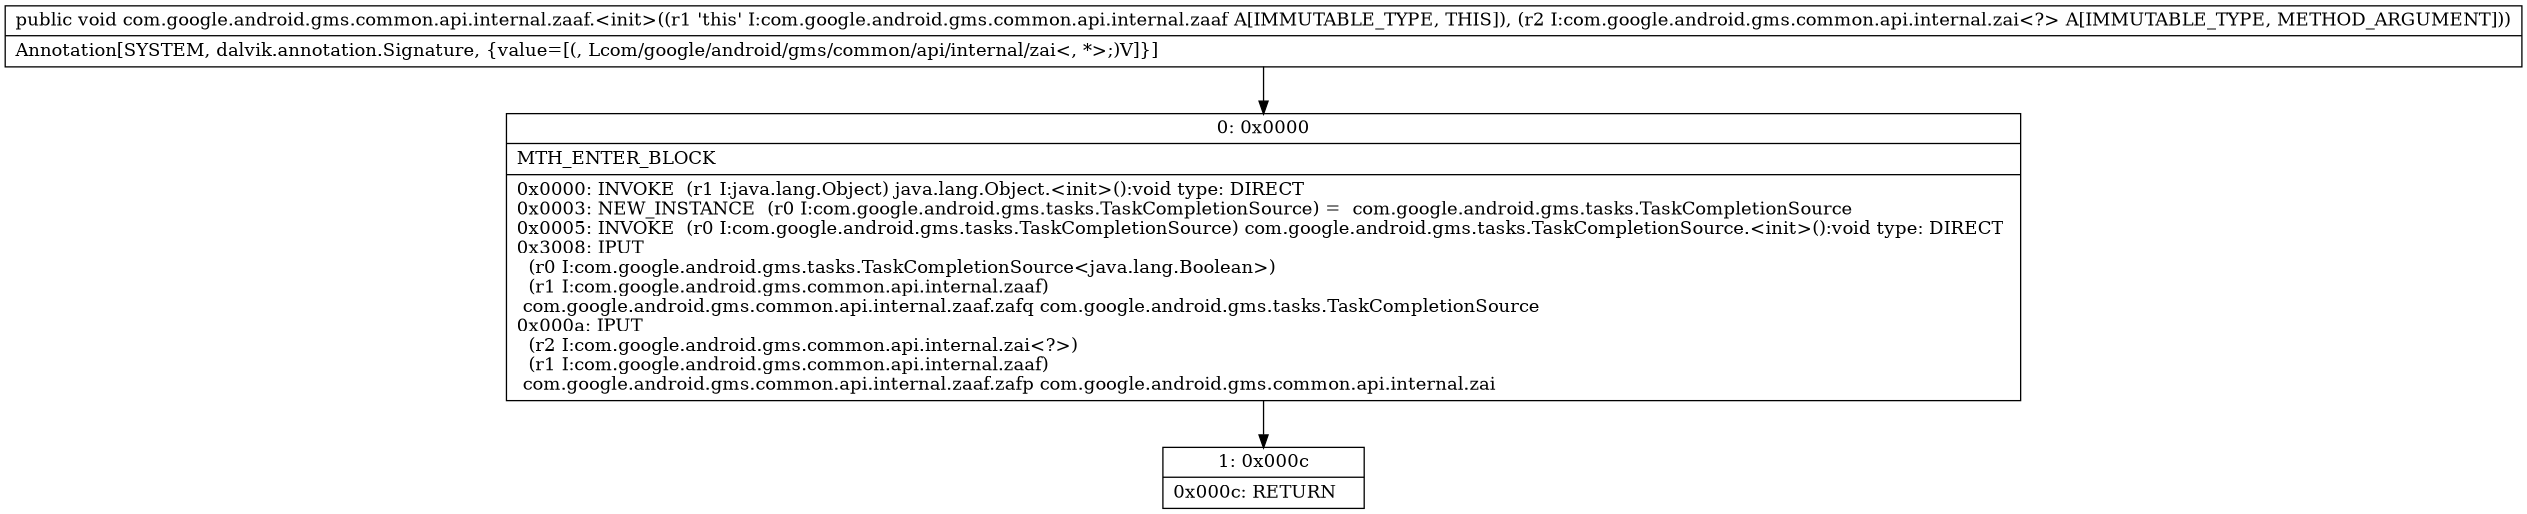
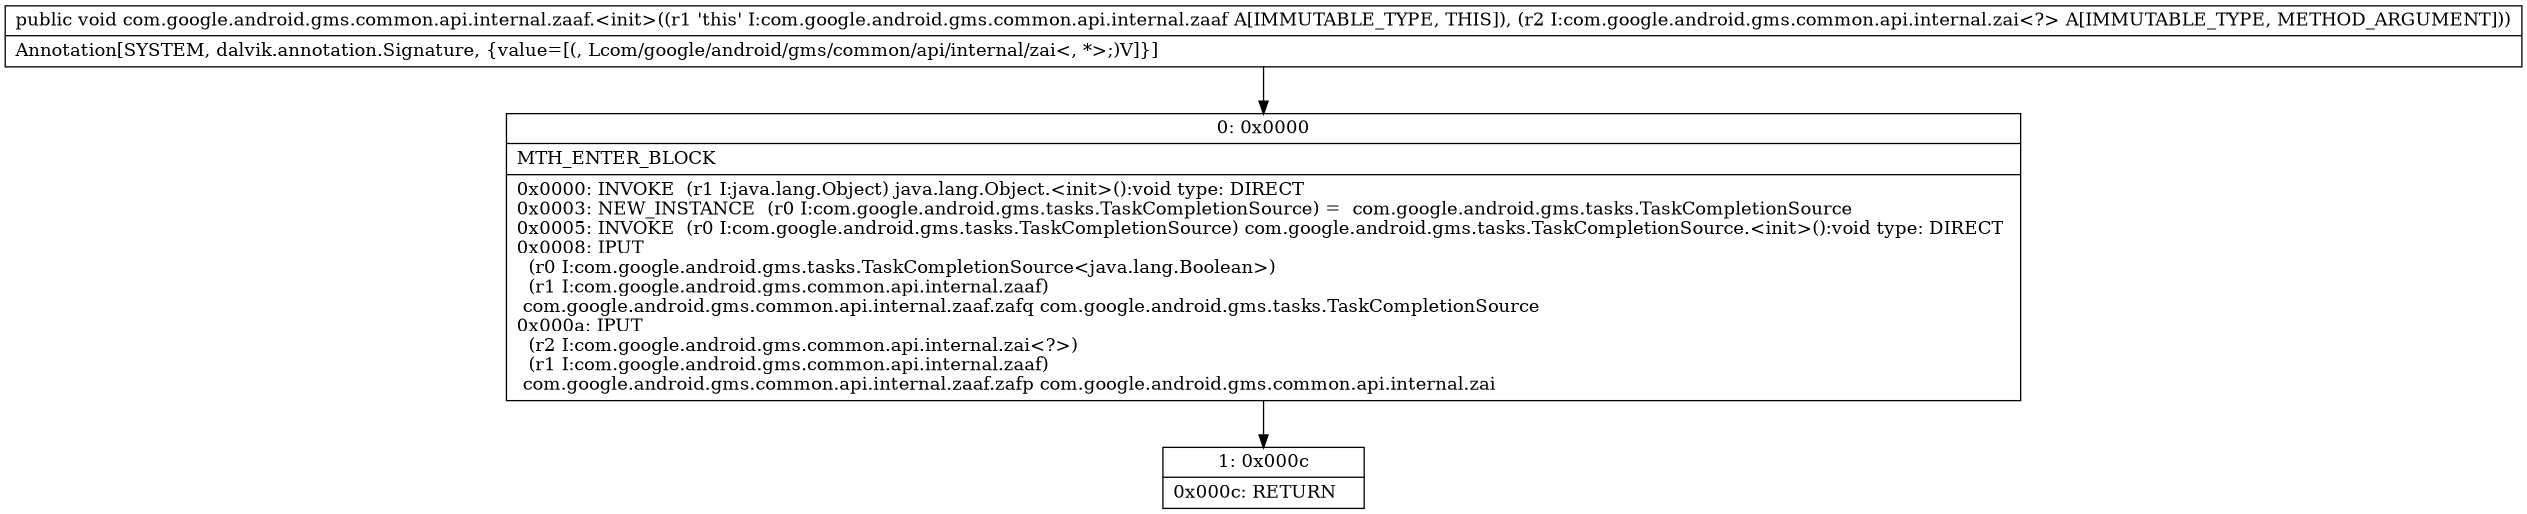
(586, 248) -> (586, 248)
